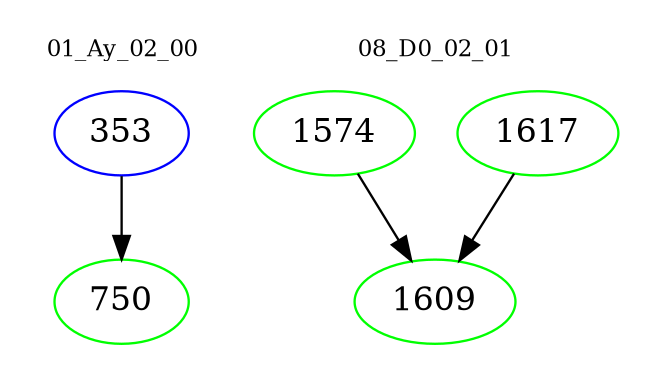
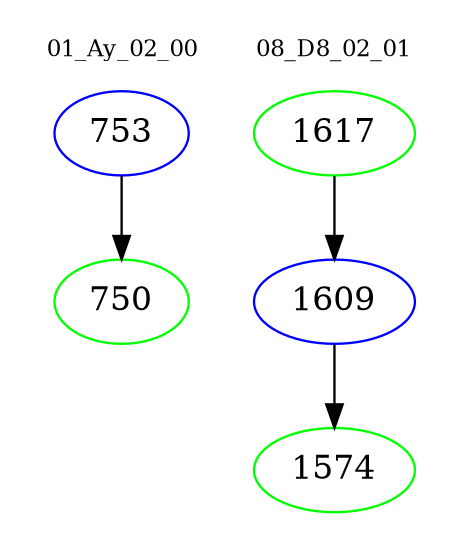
(436, 50) -> (334, 50)
(122, 133) -> (122, 133)
(378, 207) -> (334, 374)
(435, 302) -> (334, 302)
